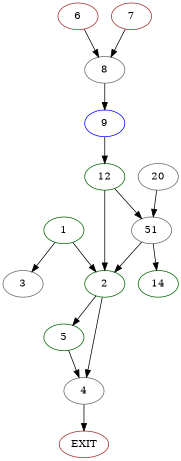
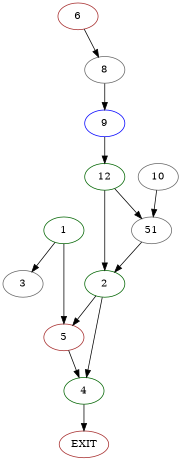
(132, 16) -> none
(158, 177) -> (158, 177)
(82, 254) -> (64, 280)
(158, 284) -> none
(64, 337) -> (64, 337)
(84, 391) -> (84, 391)
